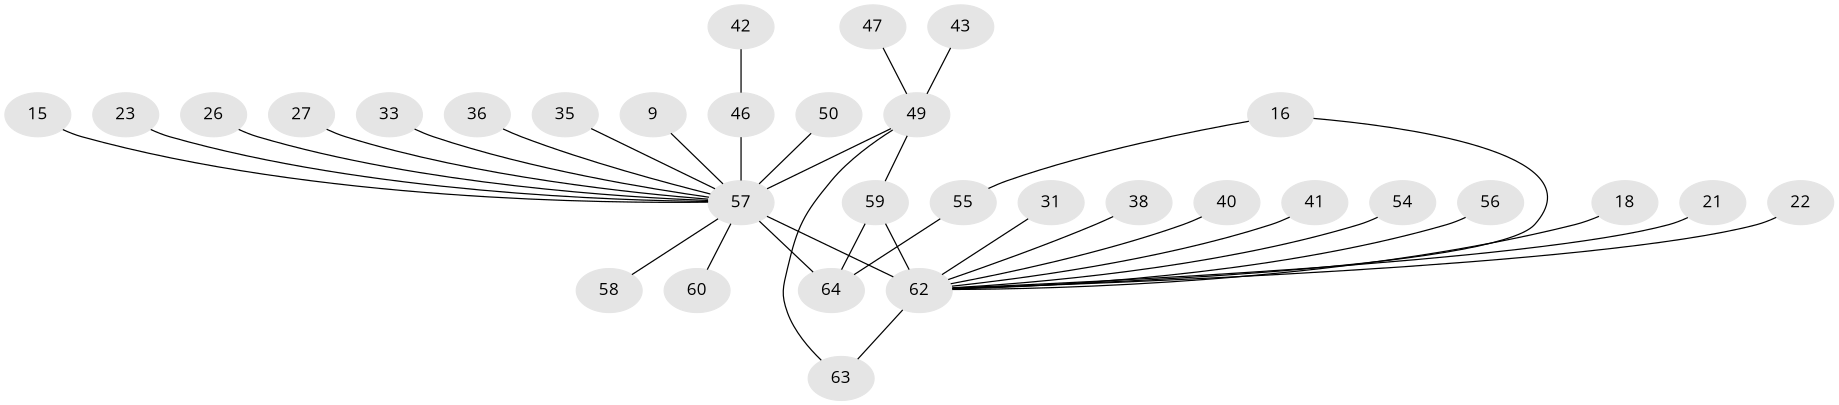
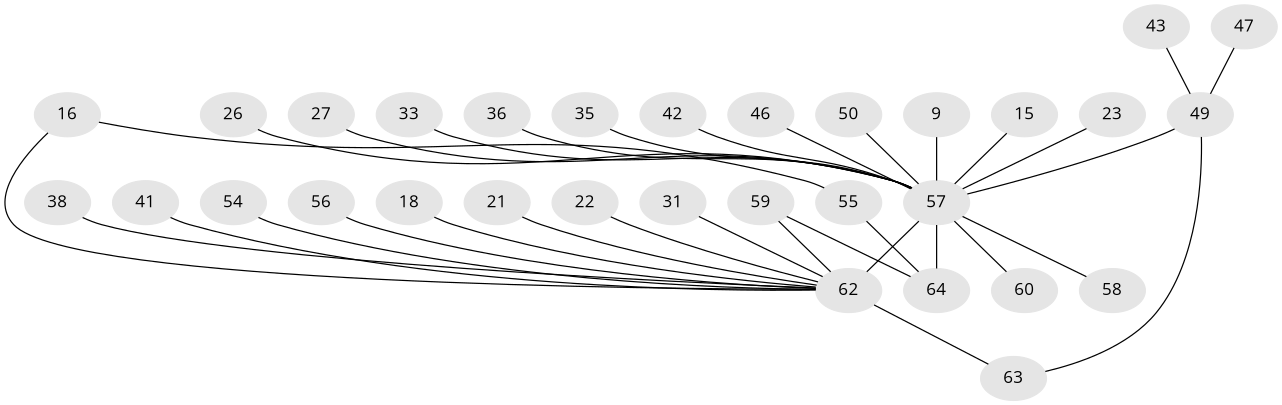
(741, 71) -> (761, 150)
(896, 158) -> none
(1227, 203) -> none
